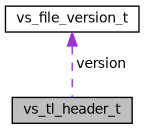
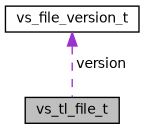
(72, 110) -> (72, 110)
